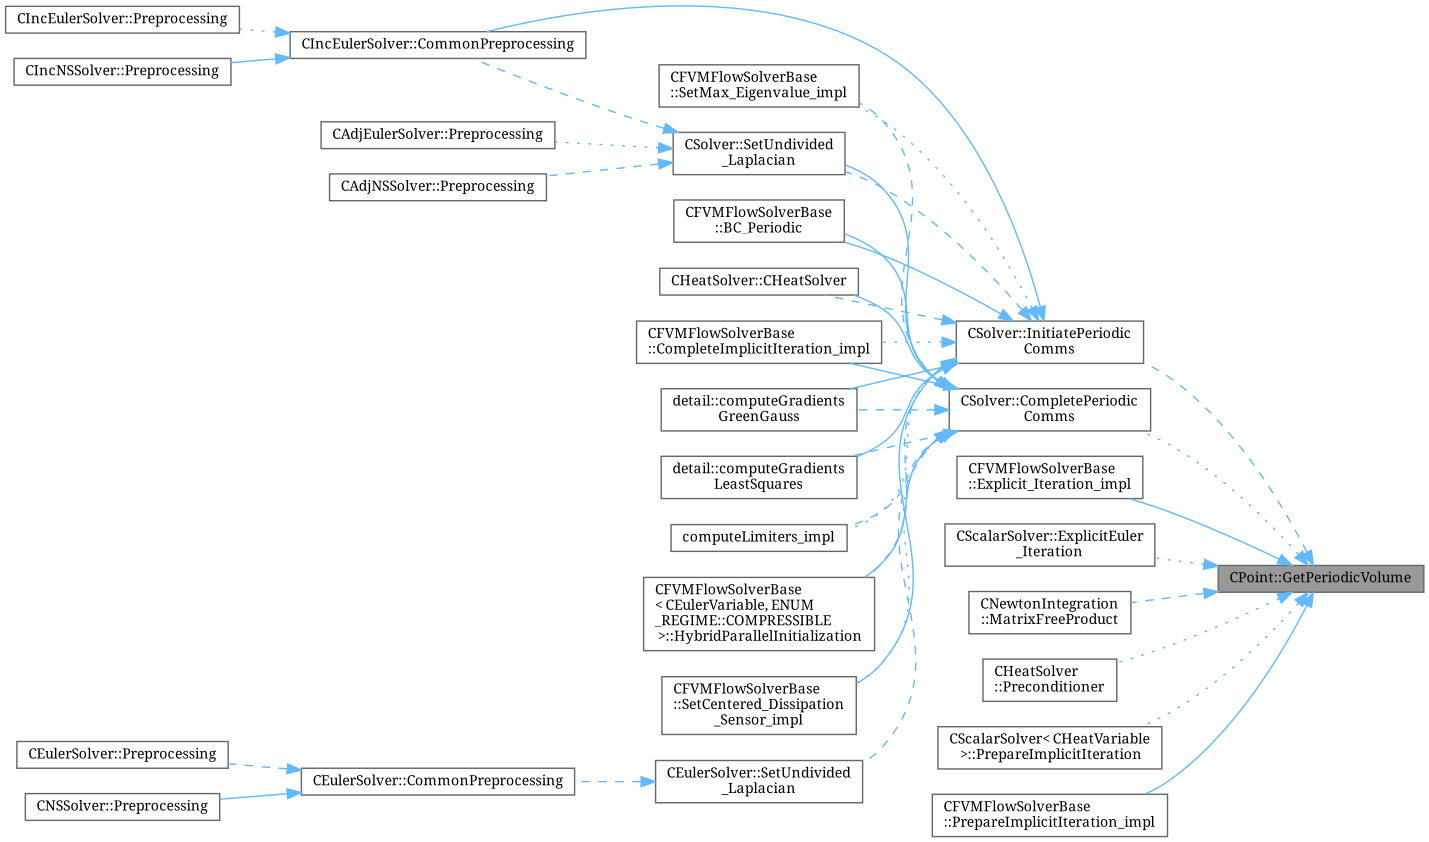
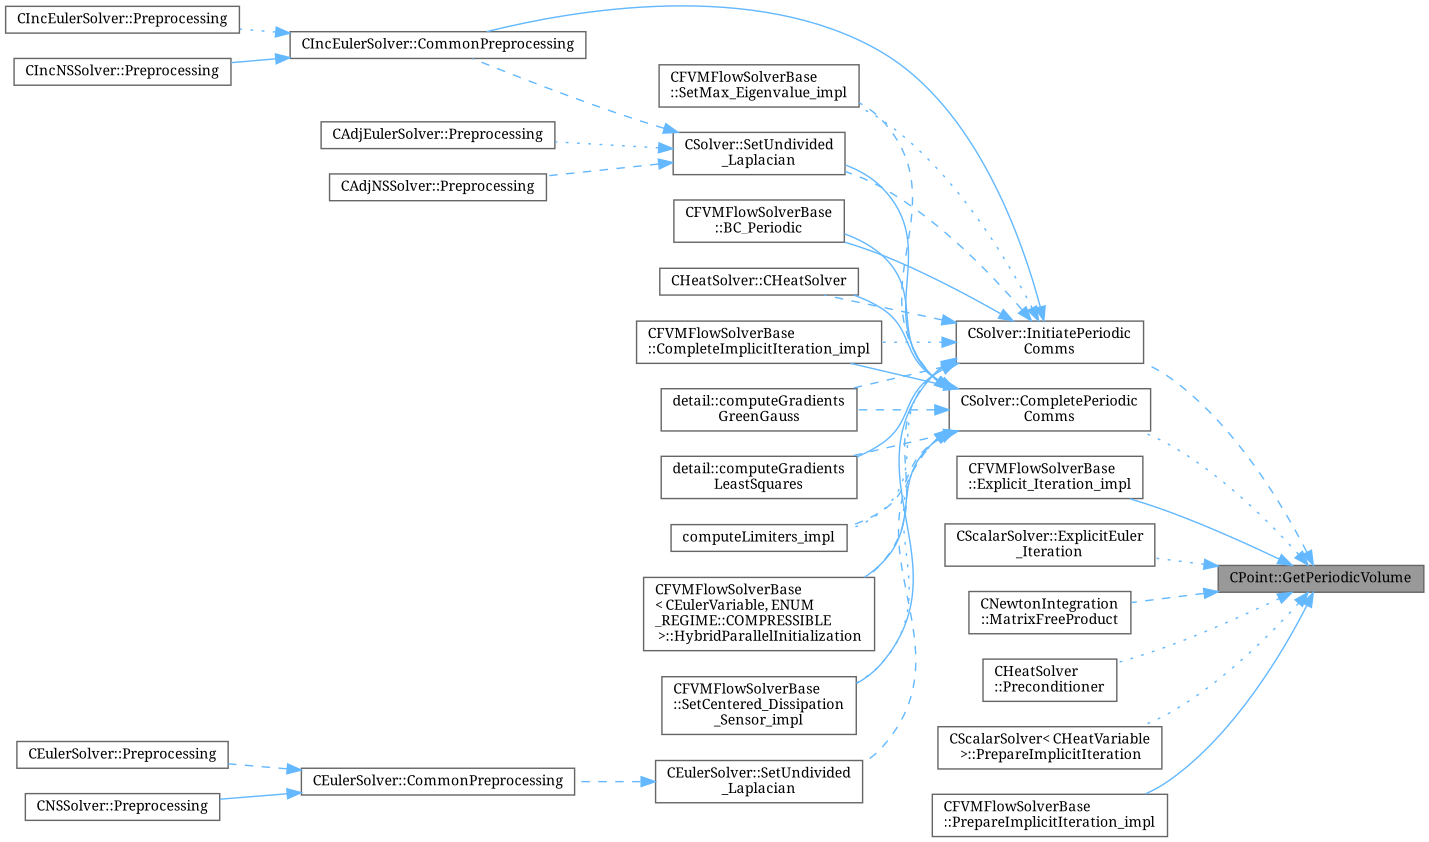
(886, 380) -> (886, 380)
